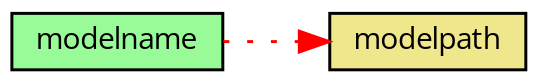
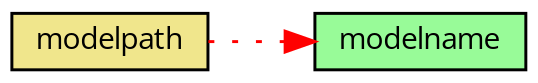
(261, 42) -> (247, 42)
